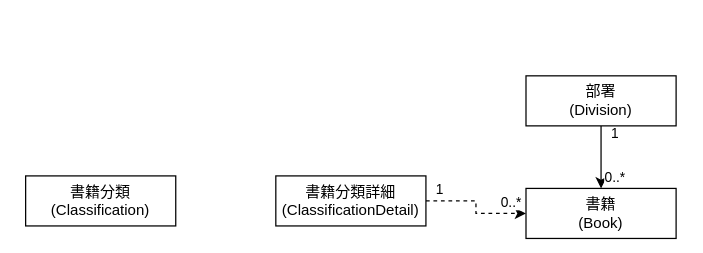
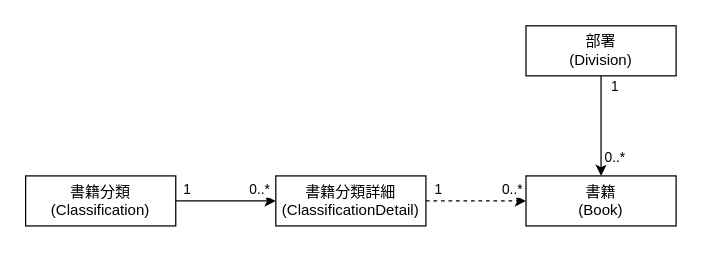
(601, 101) -> (601, 51)
none -> (222, 201)
(601, 213) -> (601, 201)
